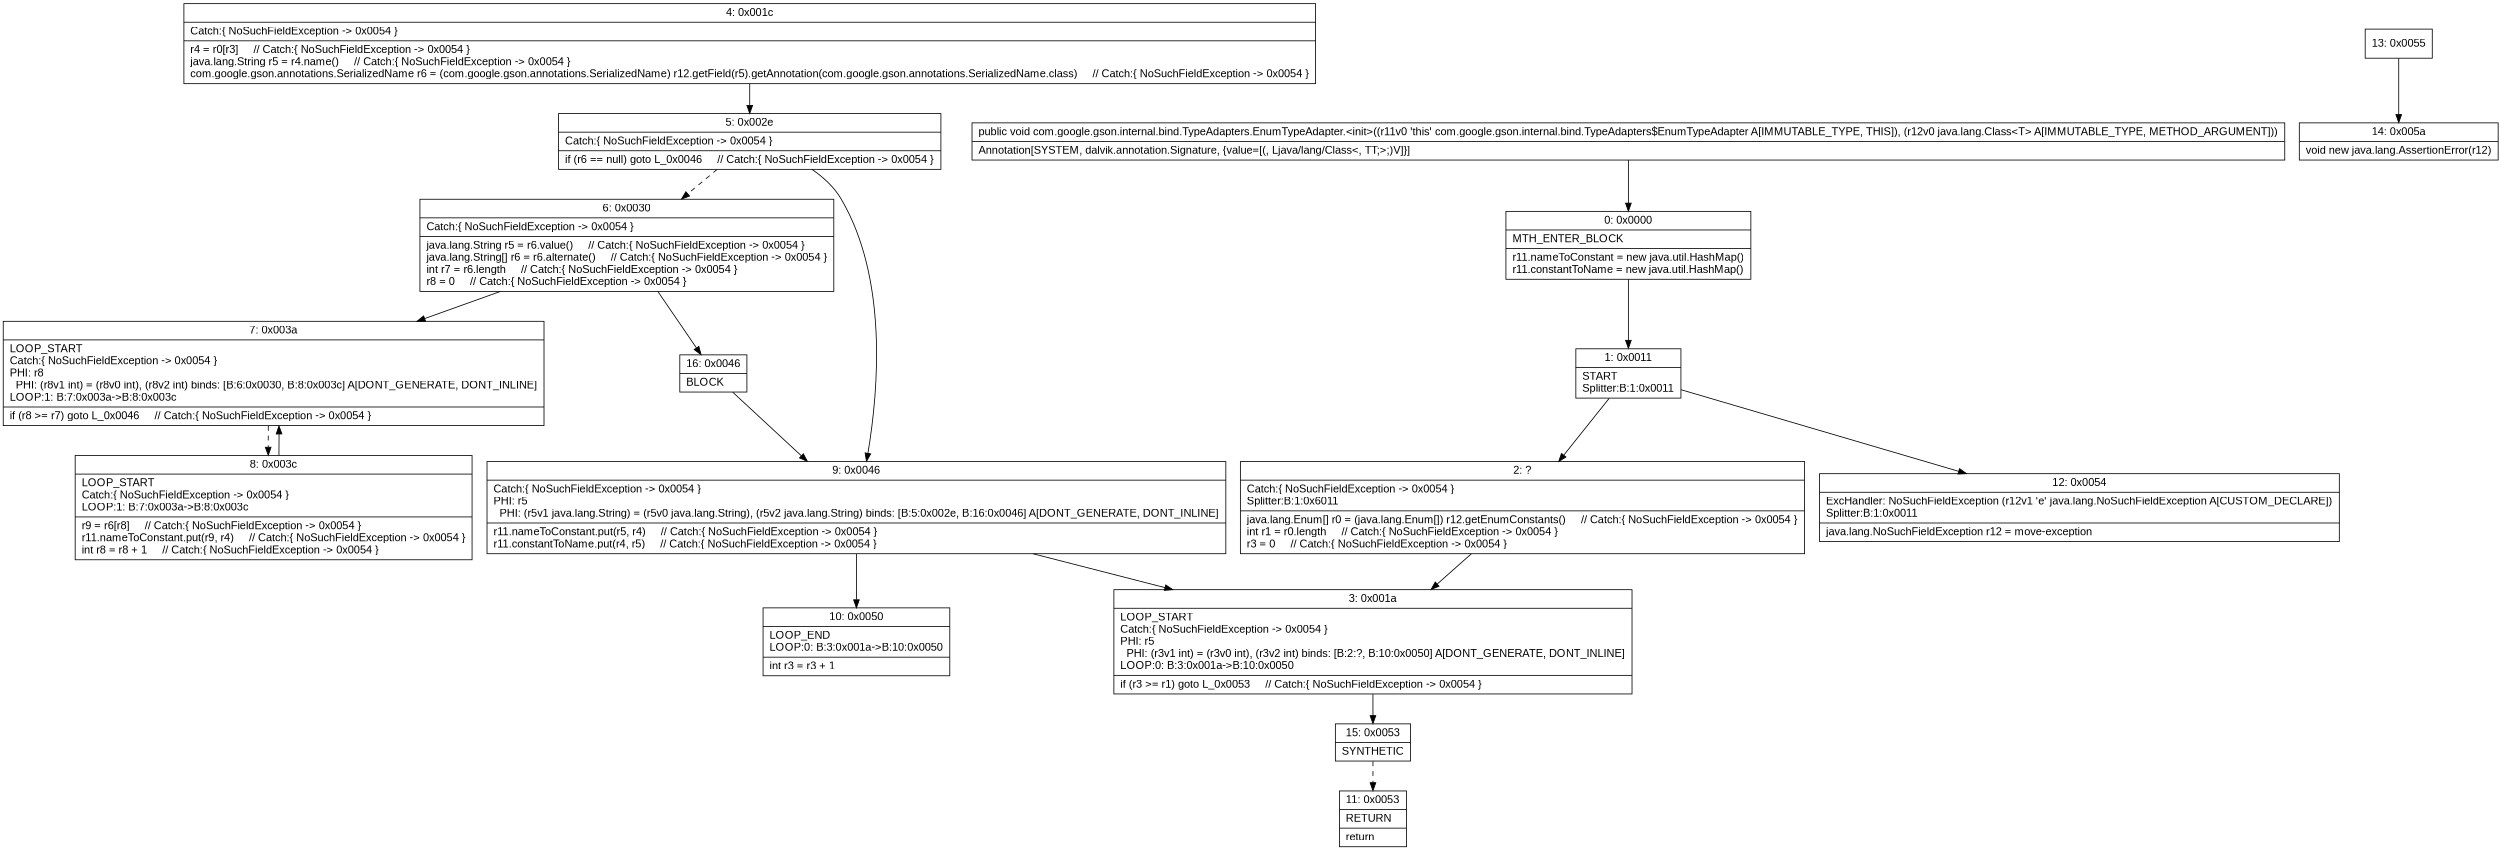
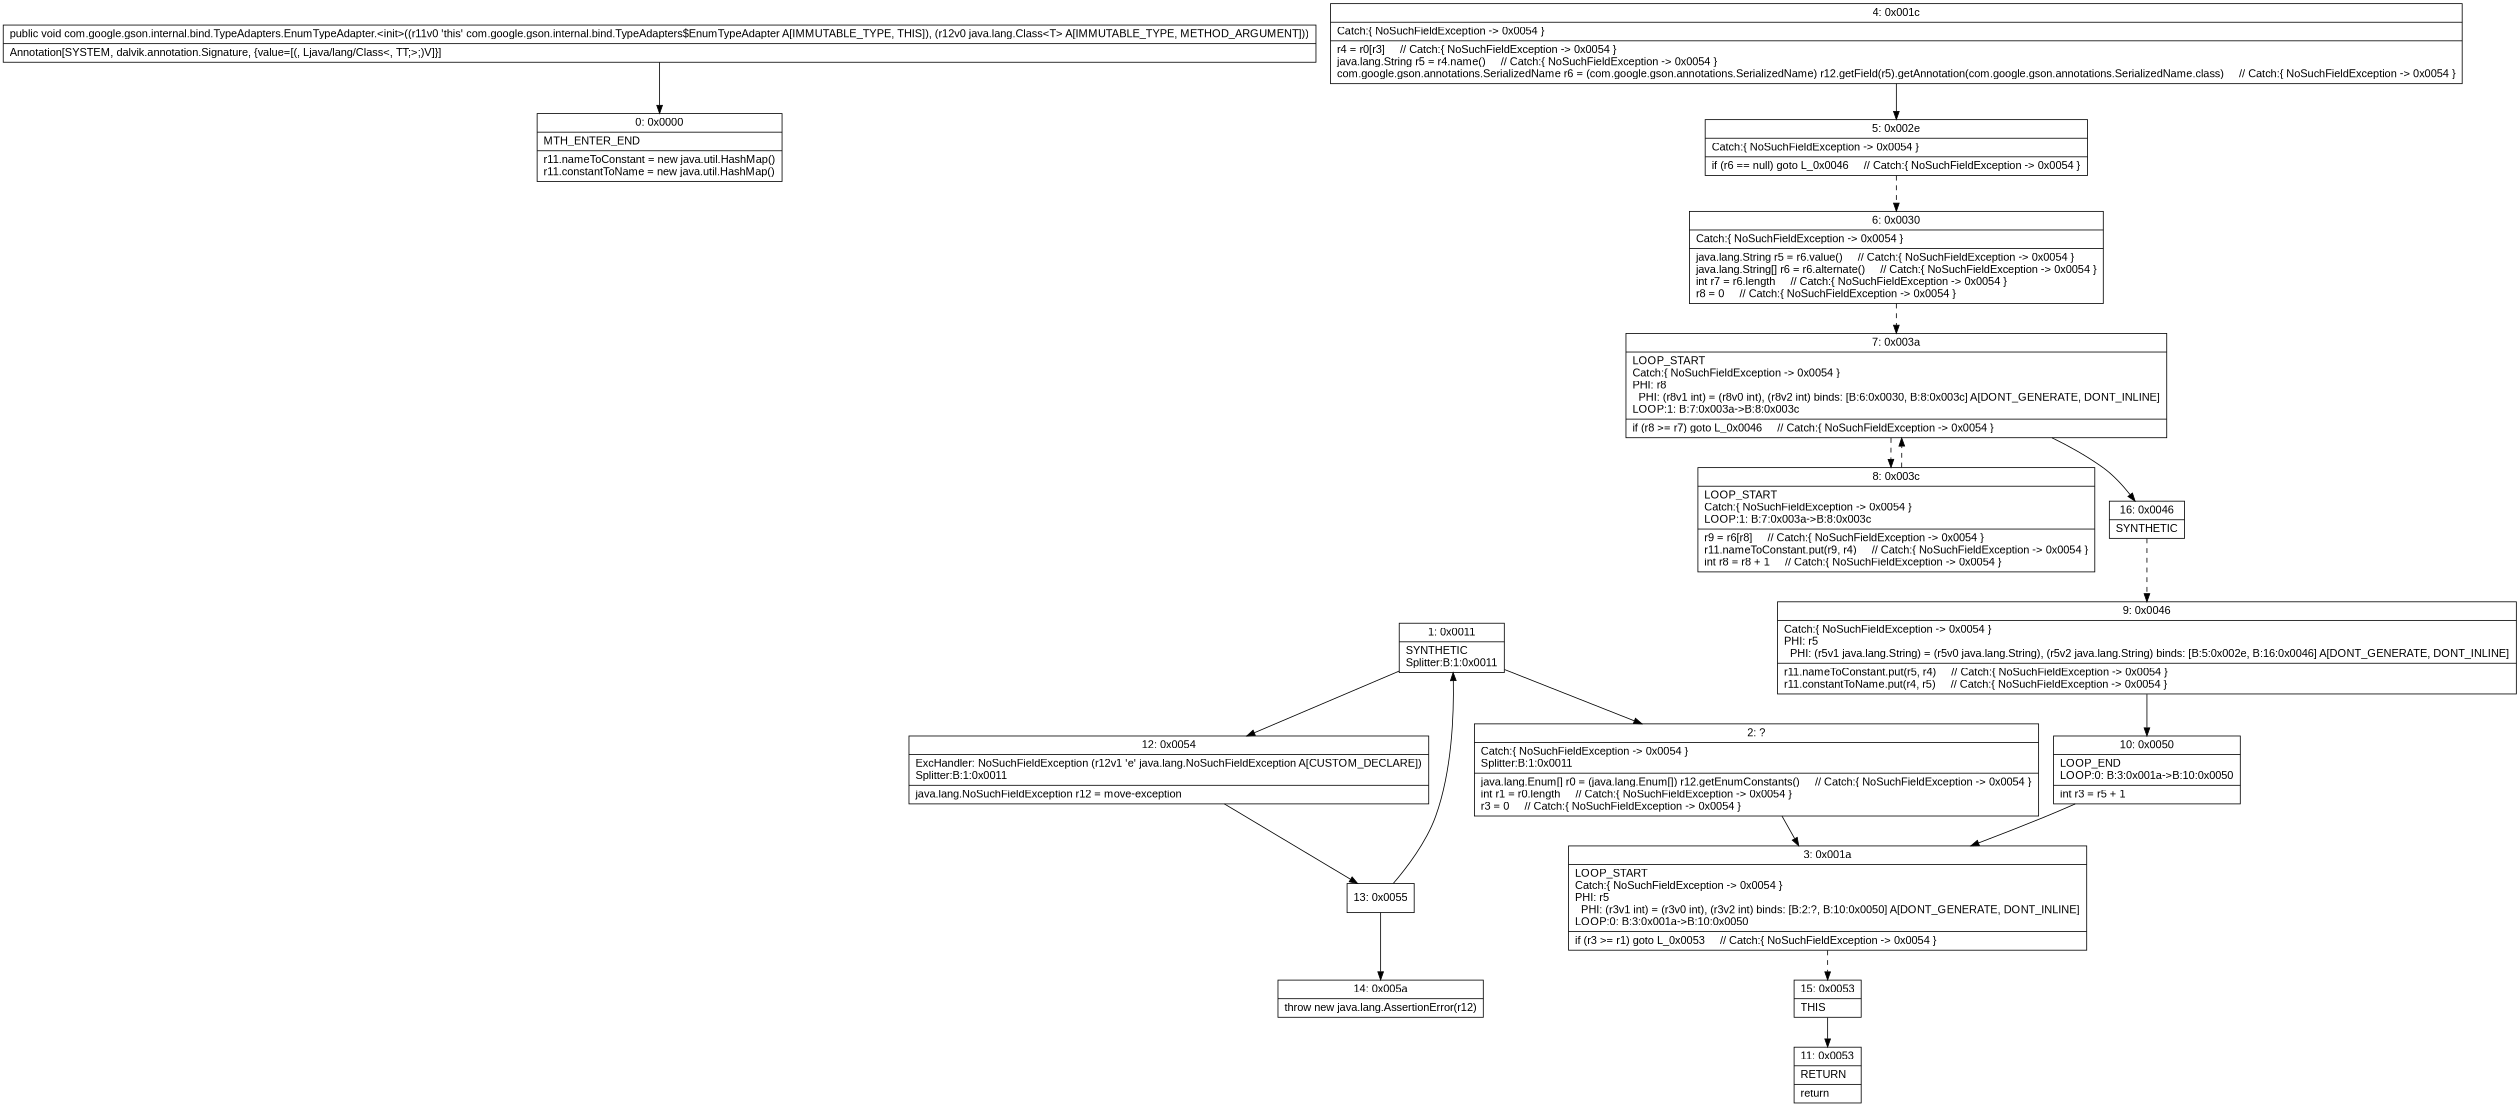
(2399, 150) -> (1381, 1008)
(1568, 239) -> (592, 141)
(873, 303) -> none
(463, 305) -> (1896, 314)
(1628, 310) -> (1444, 788)
(677, 320) -> (2095, 462)
(1600, 376) -> (1437, 651)
(705, 382) -> (2147, 529)
(767, 424) -> (2147, 566)
(279, 445) -> (1902, 457)
(1293, 501) -> (1527, 763)
(1099, 571) -> (2027, 824)
(803, 666) -> (2093, 794)
(1373, 705) -> (1828, 961)
(1373, 751) -> (1813, 1008)
(1373, 772) -> (1828, 1028)
none -> (1288, 842)
